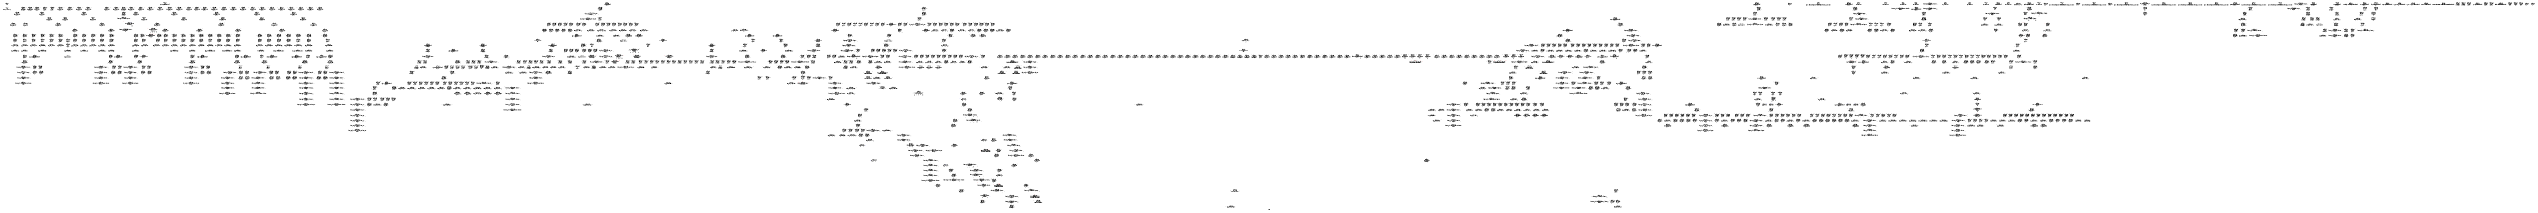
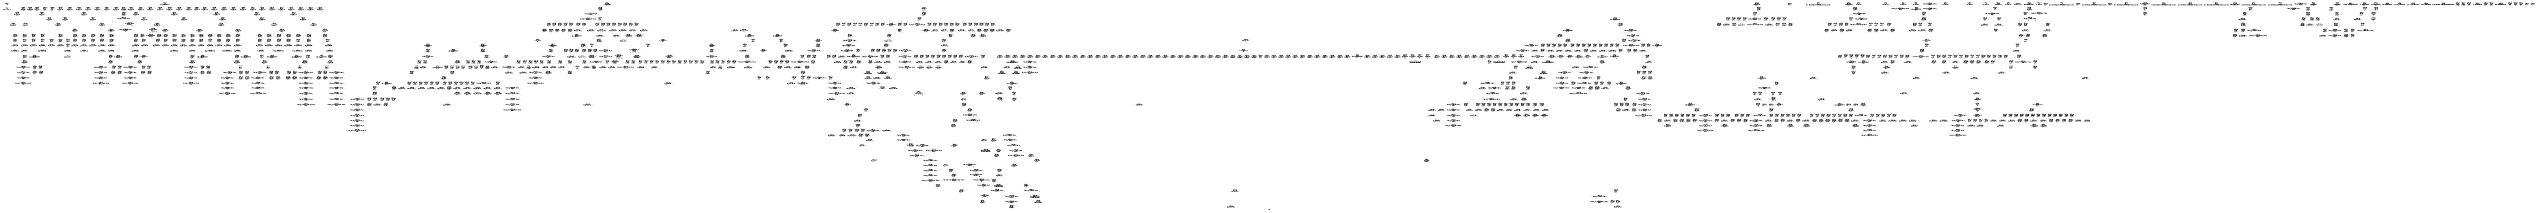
none -> (97, 9)
(51, 36) -> none
(1923, 121) -> none
